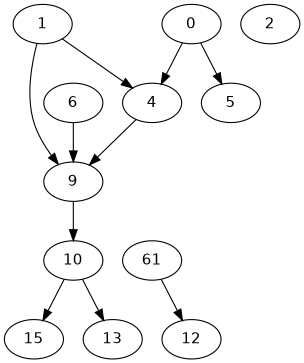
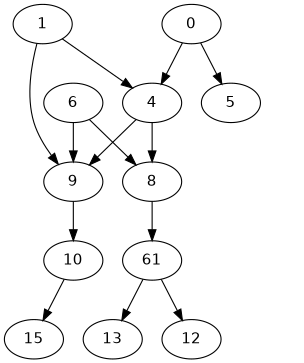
(270, 24) -> none
none -> (152, 182)
(91, 295) -> (135, 295)
